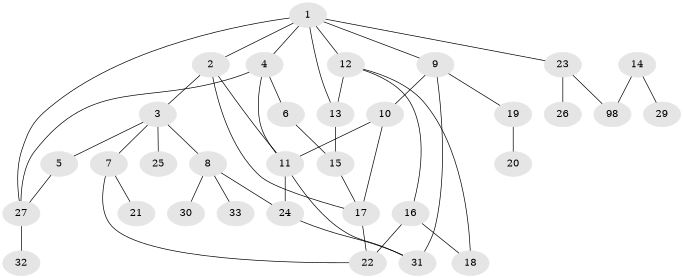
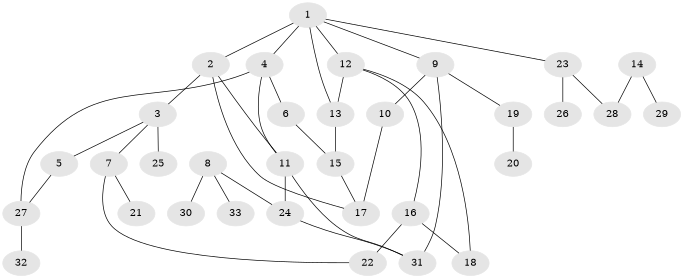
(116, 67) -> none
(612, 114) -> (612, 114)
(340, 137) -> none
(183, 139) -> none
(364, 236) -> none
